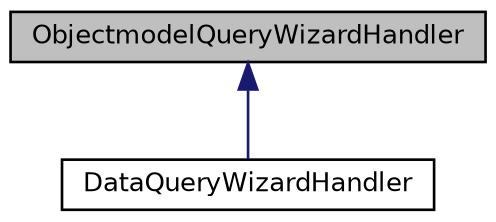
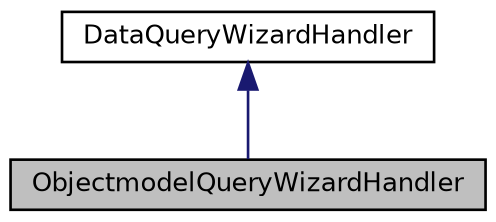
(248, 125) -> (248, 125)
